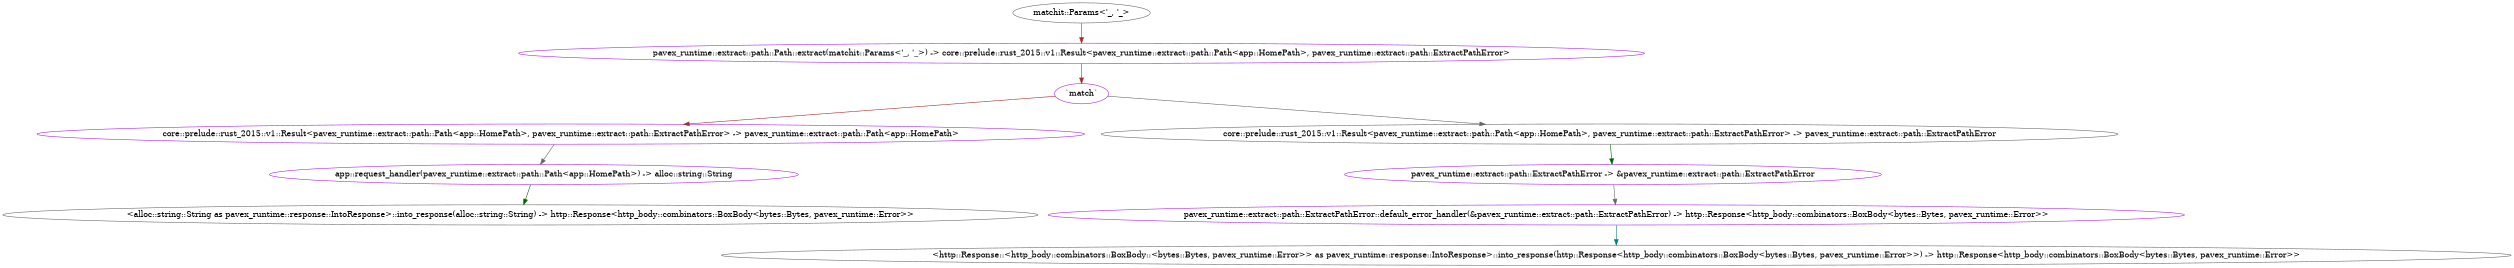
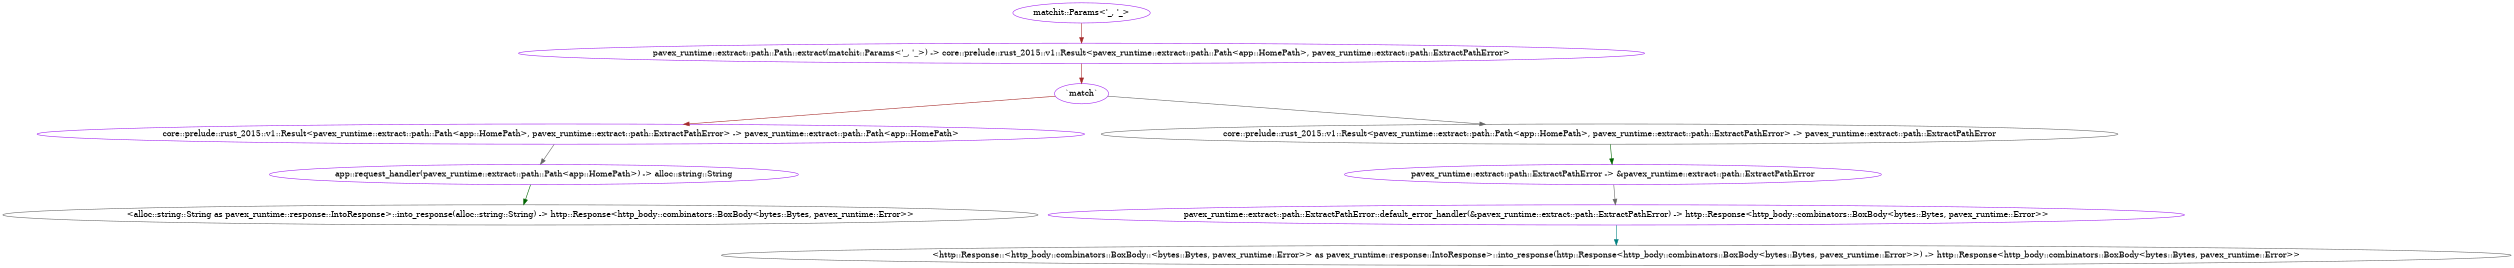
(1082, 13) -> (1082, 13)
